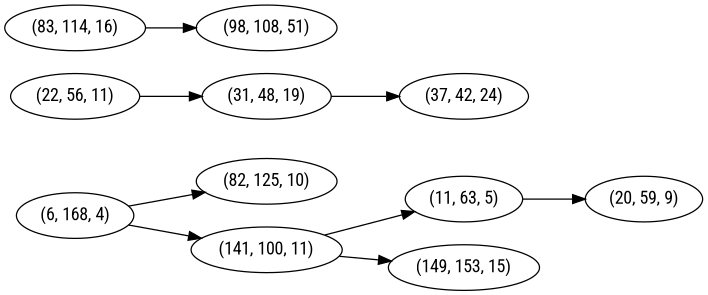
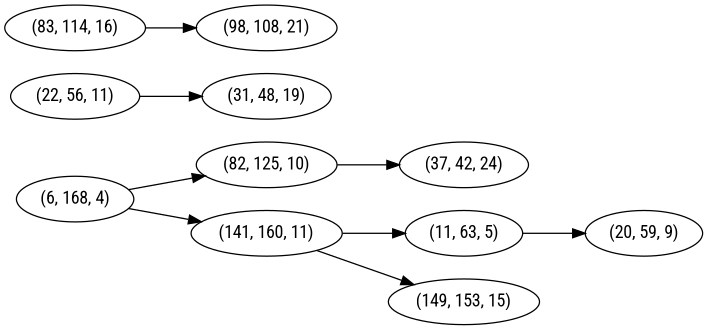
(267, 28) -> (267, 28)
(359, 96) -> (362, 165)
(267, 250) -> (267, 233)
